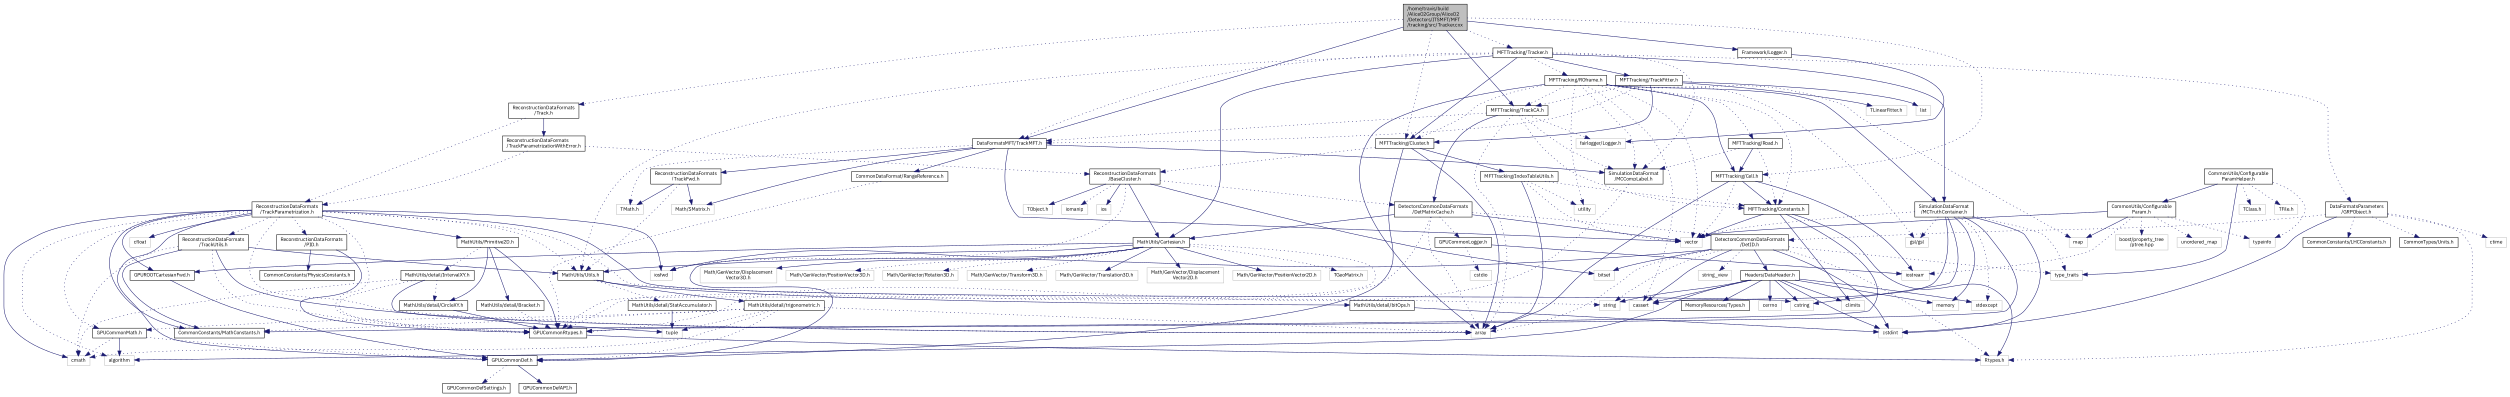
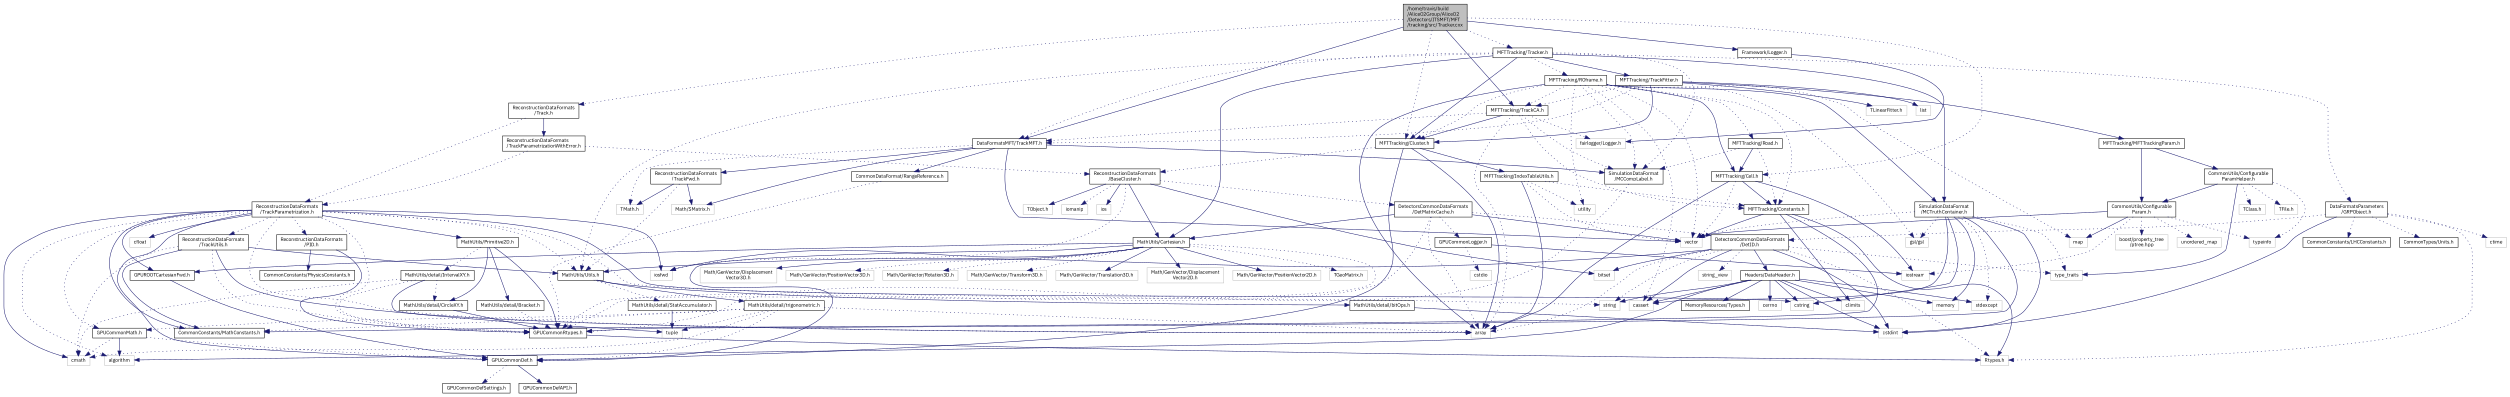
none -> (2142, 144)
(1453, 145) -> (1465, 126)
